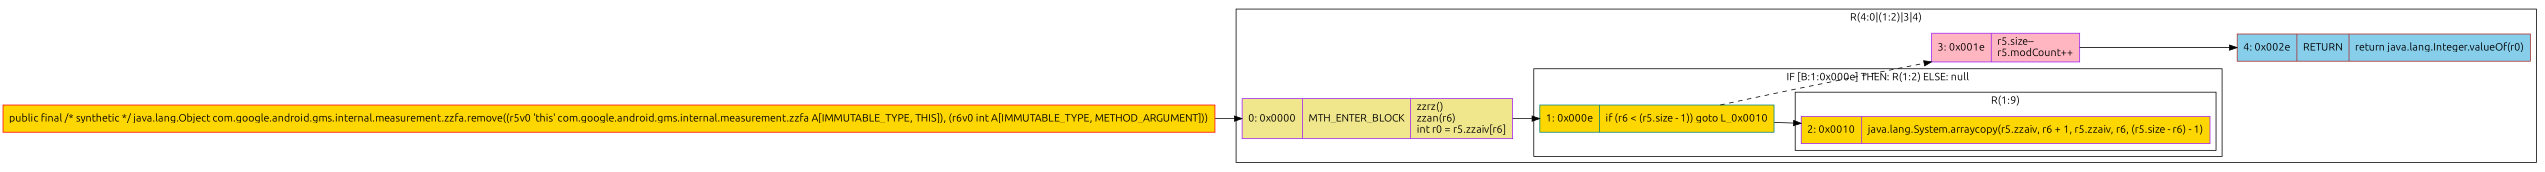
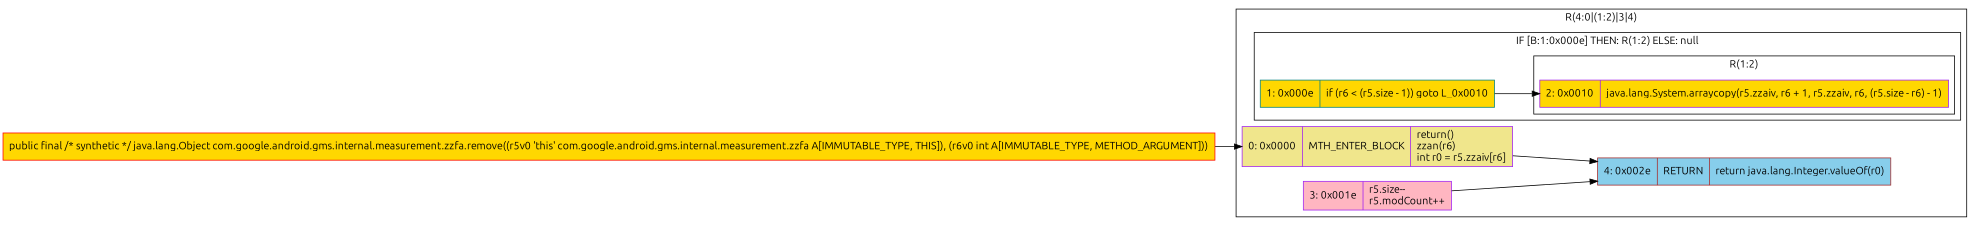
(1822, 84) -> none
(2006, 101) -> (1744, 65)
(1430, 107) -> (1436, 135)
(1522, 119) -> (1551, 158)
